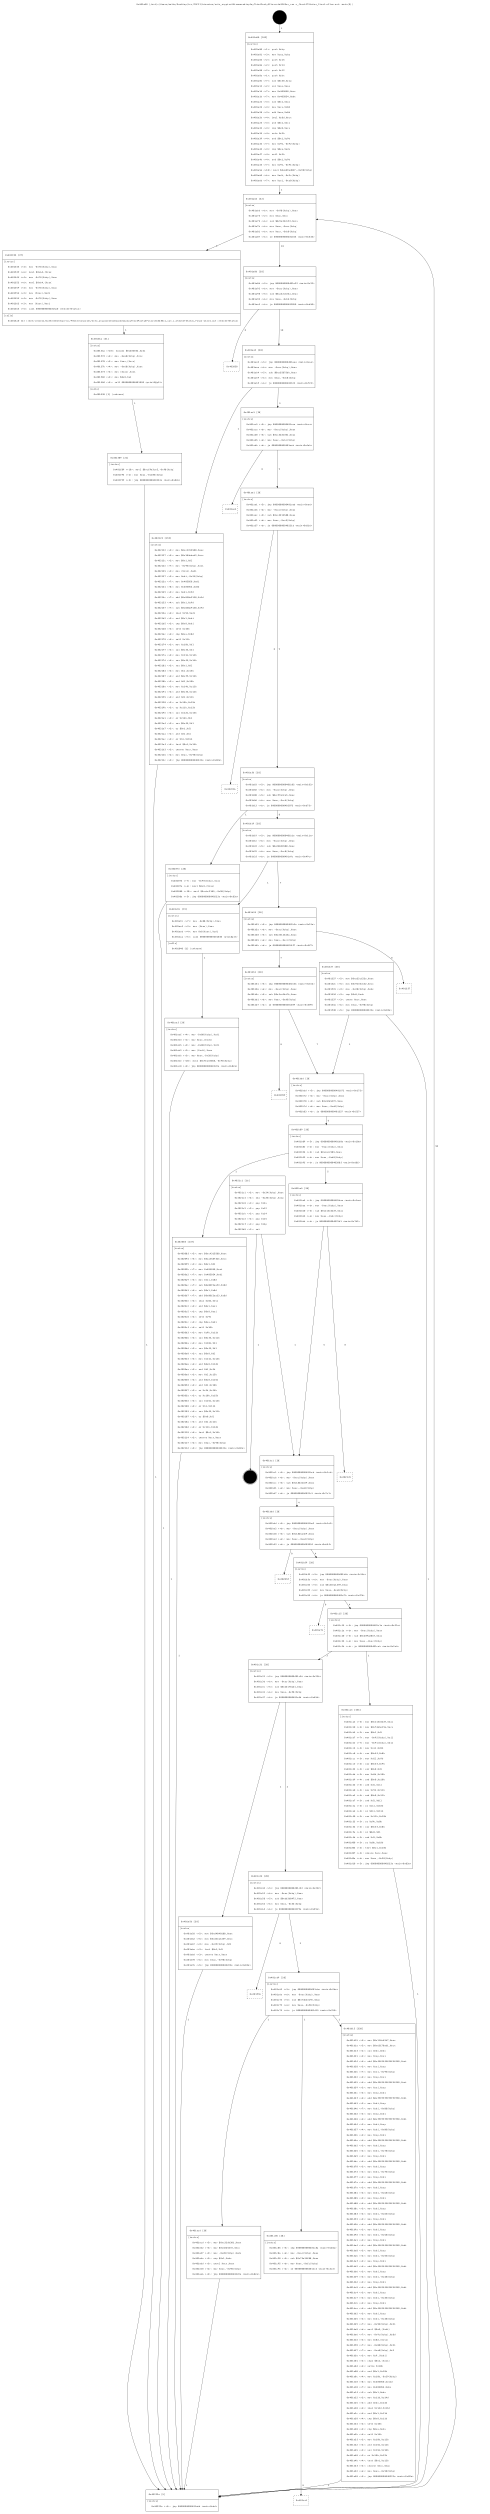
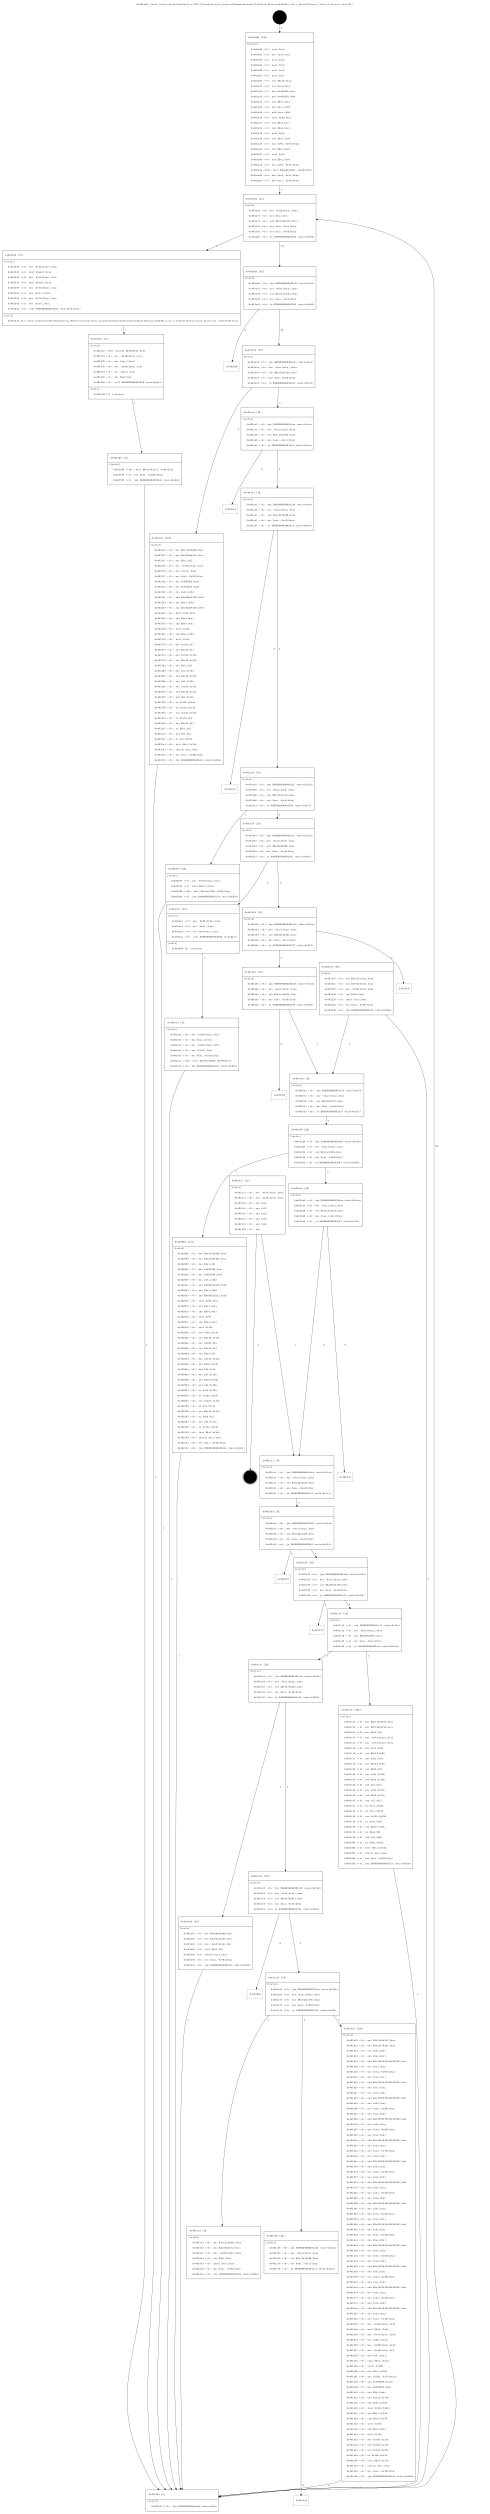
(202, 2384) -> none
